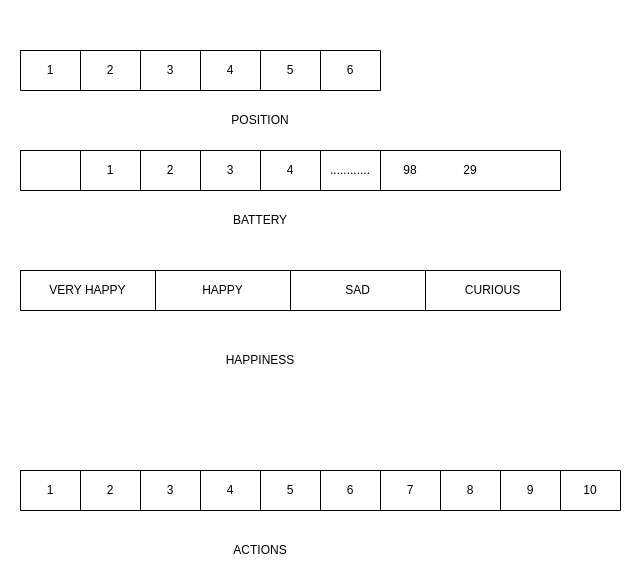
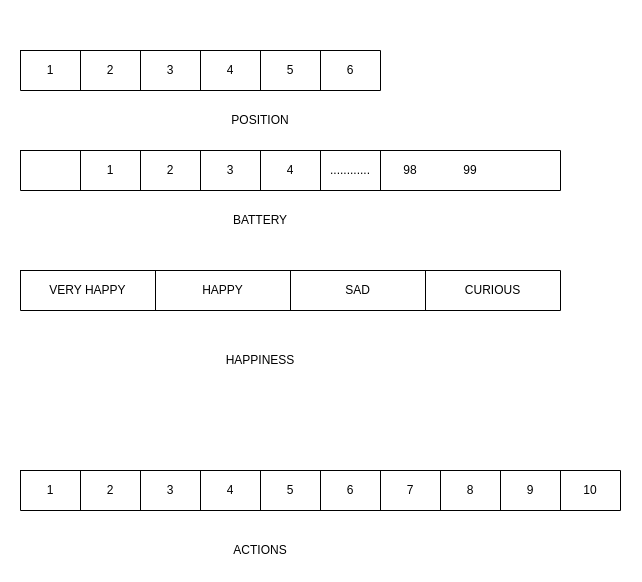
(471, 171) -> (471, 171)
